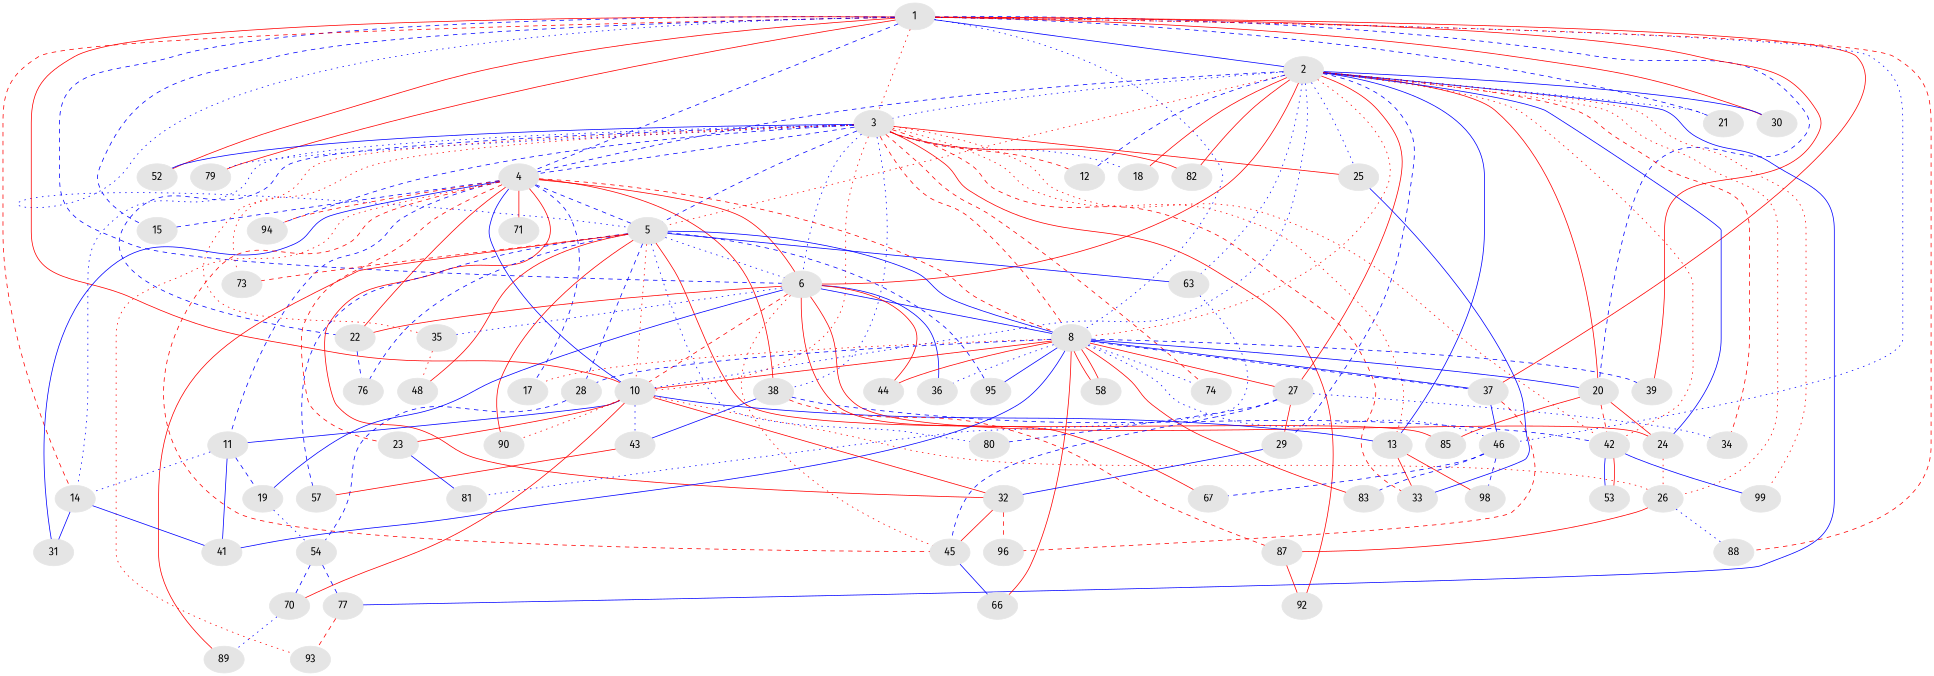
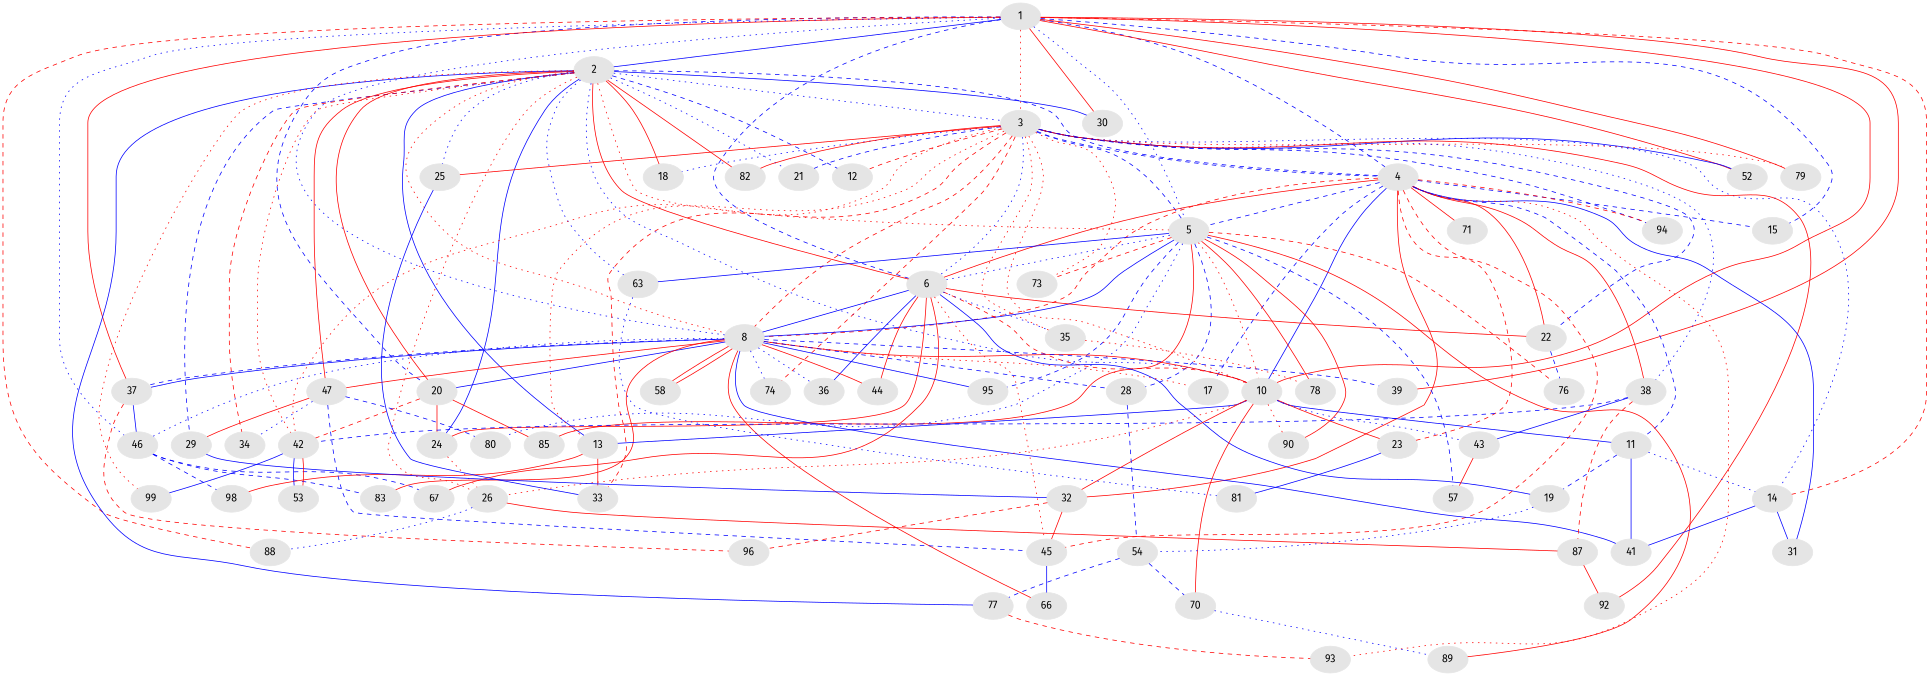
(1324, 43) -> (906, 143)
(539, 140) -> (1413, 144)
(475, 281) -> (1396, 270)
(418, 392) -> (1315, 392)
(1293, 392) -> (327, 392)
